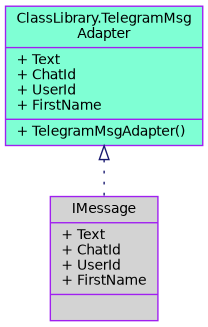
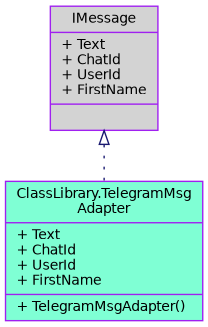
(104, 178) -> (104, 163)
